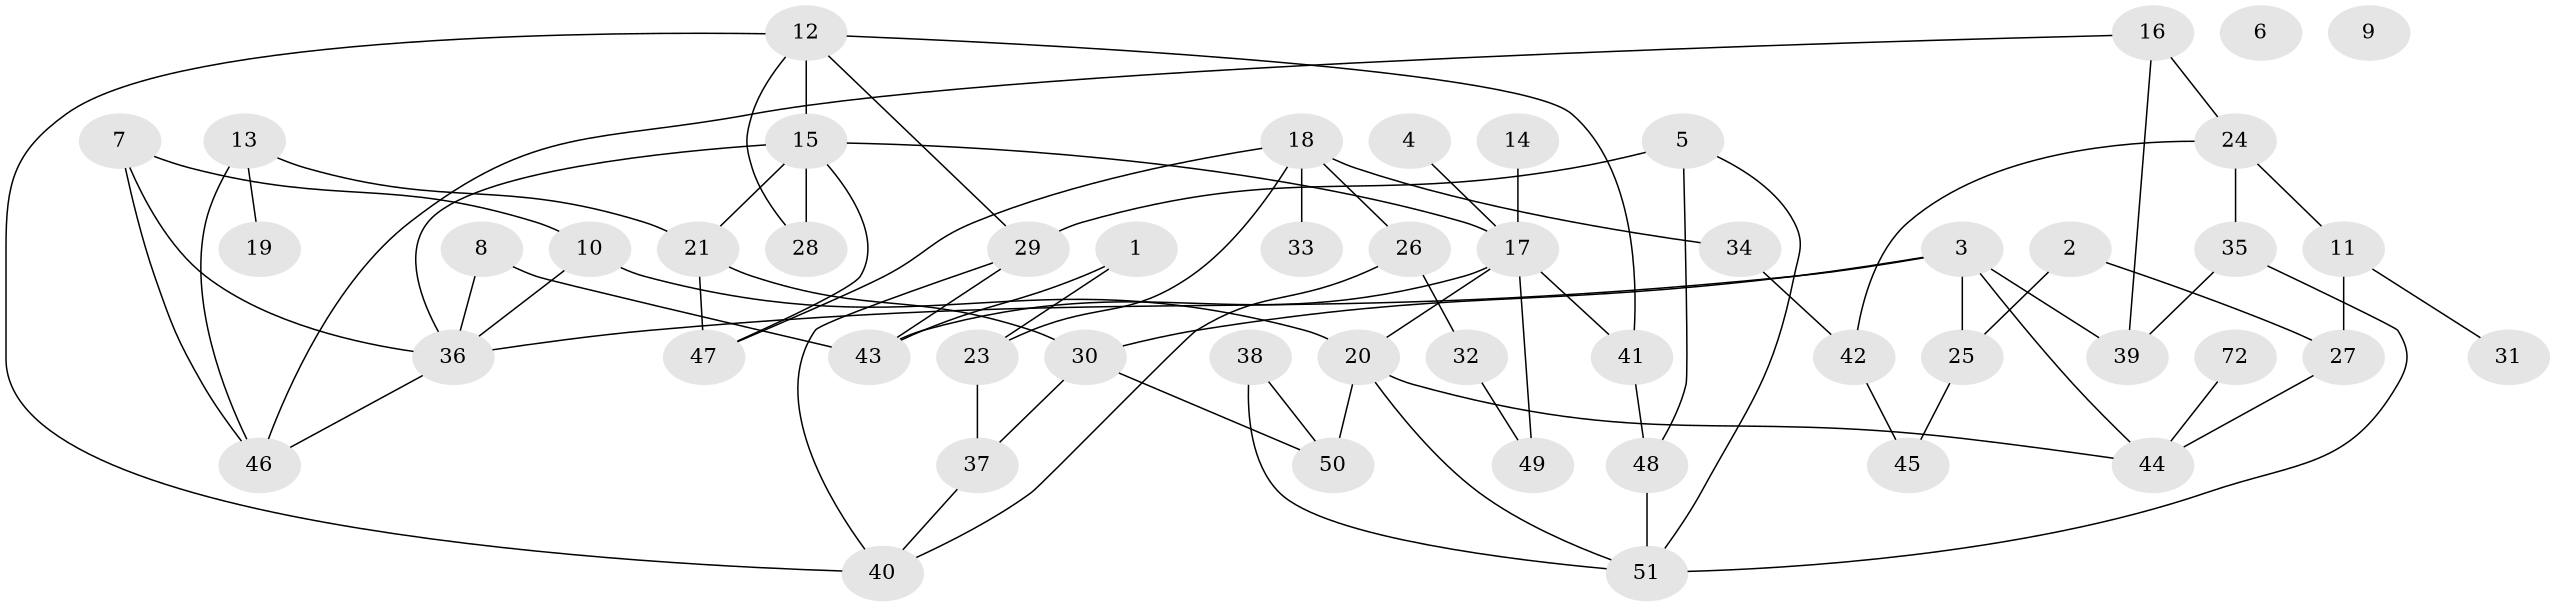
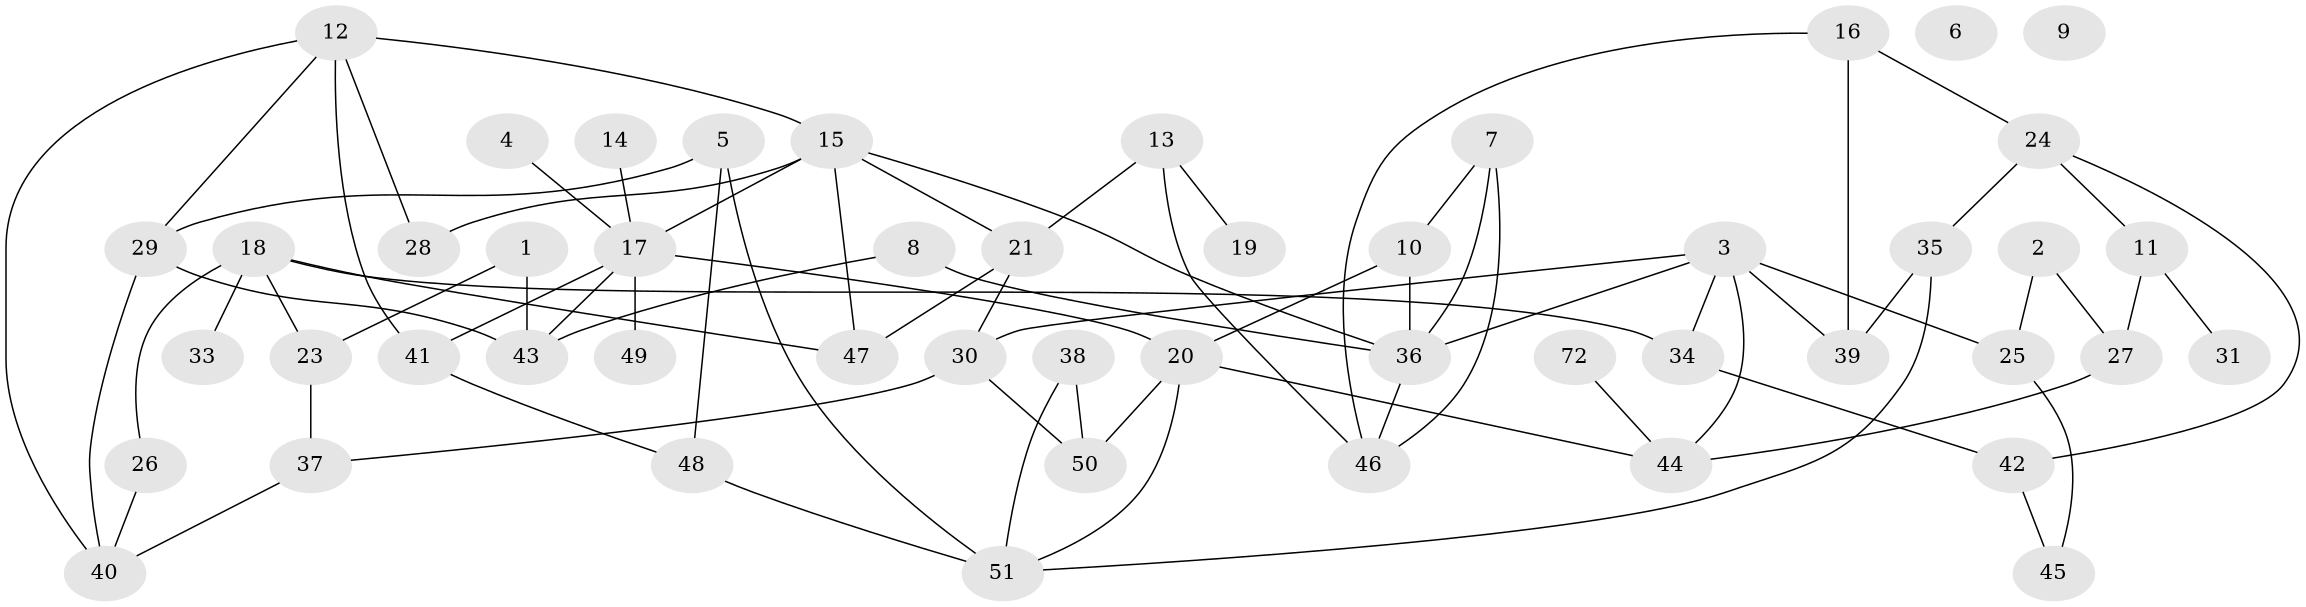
none -> (1704, 303)
(1467, 357) -> none
